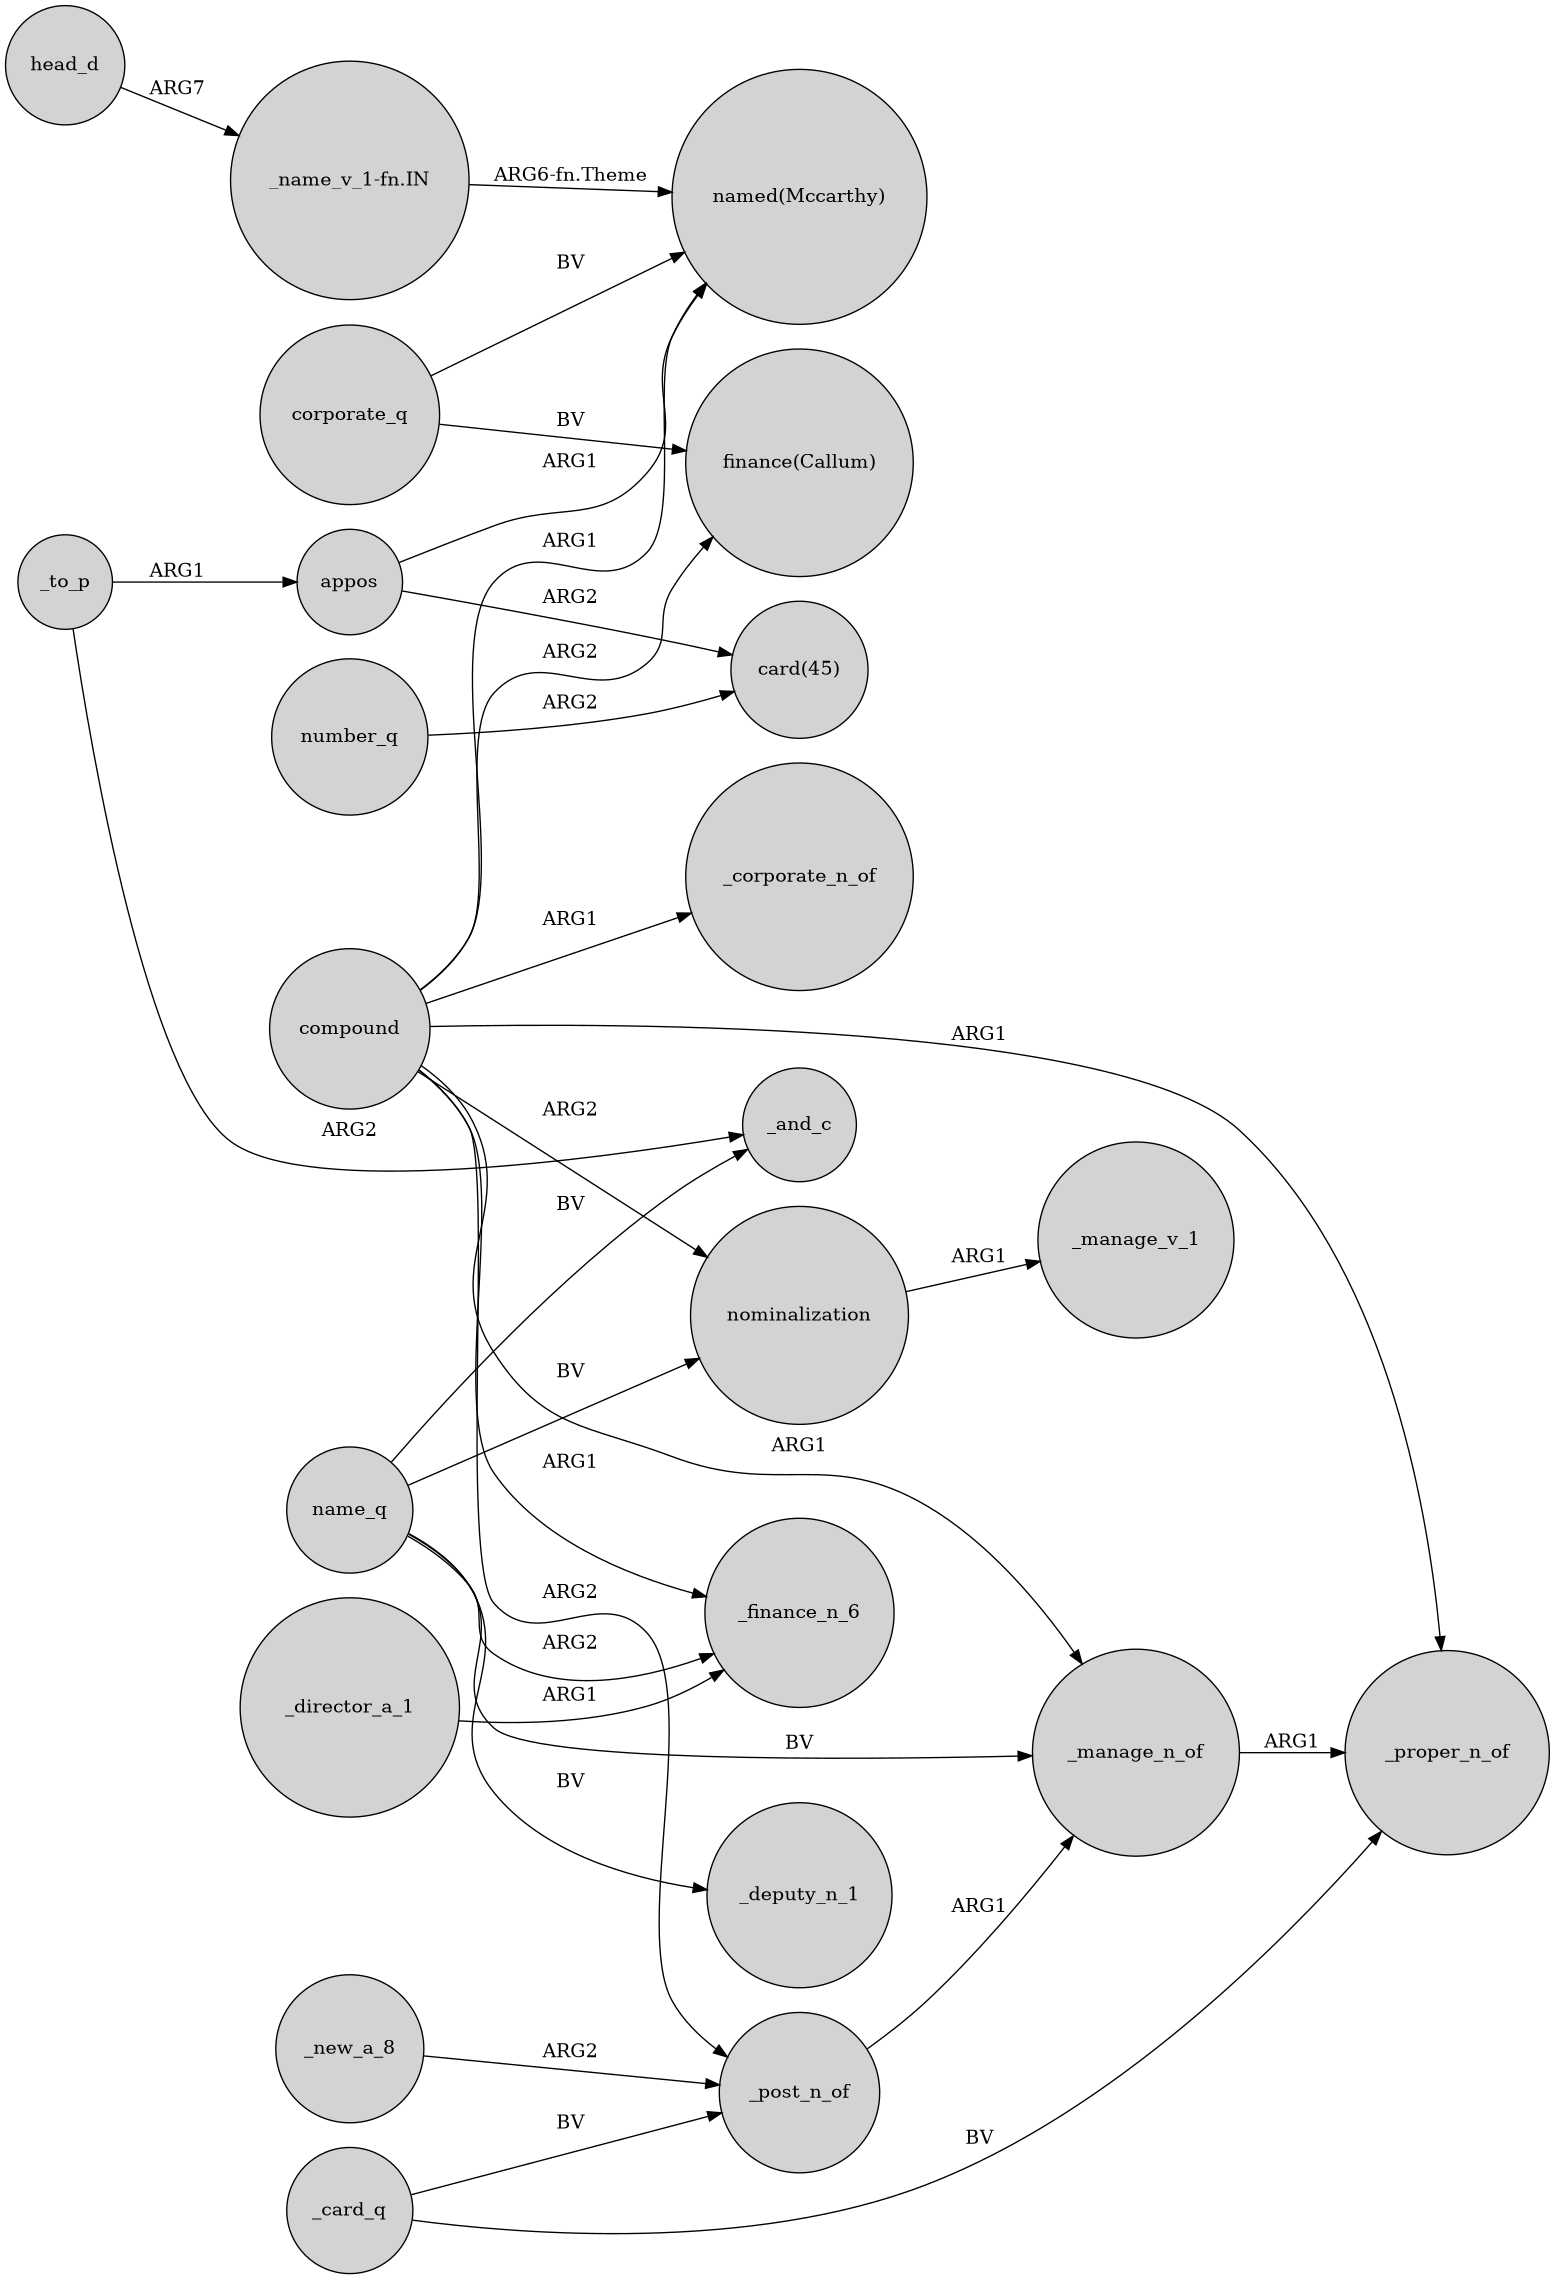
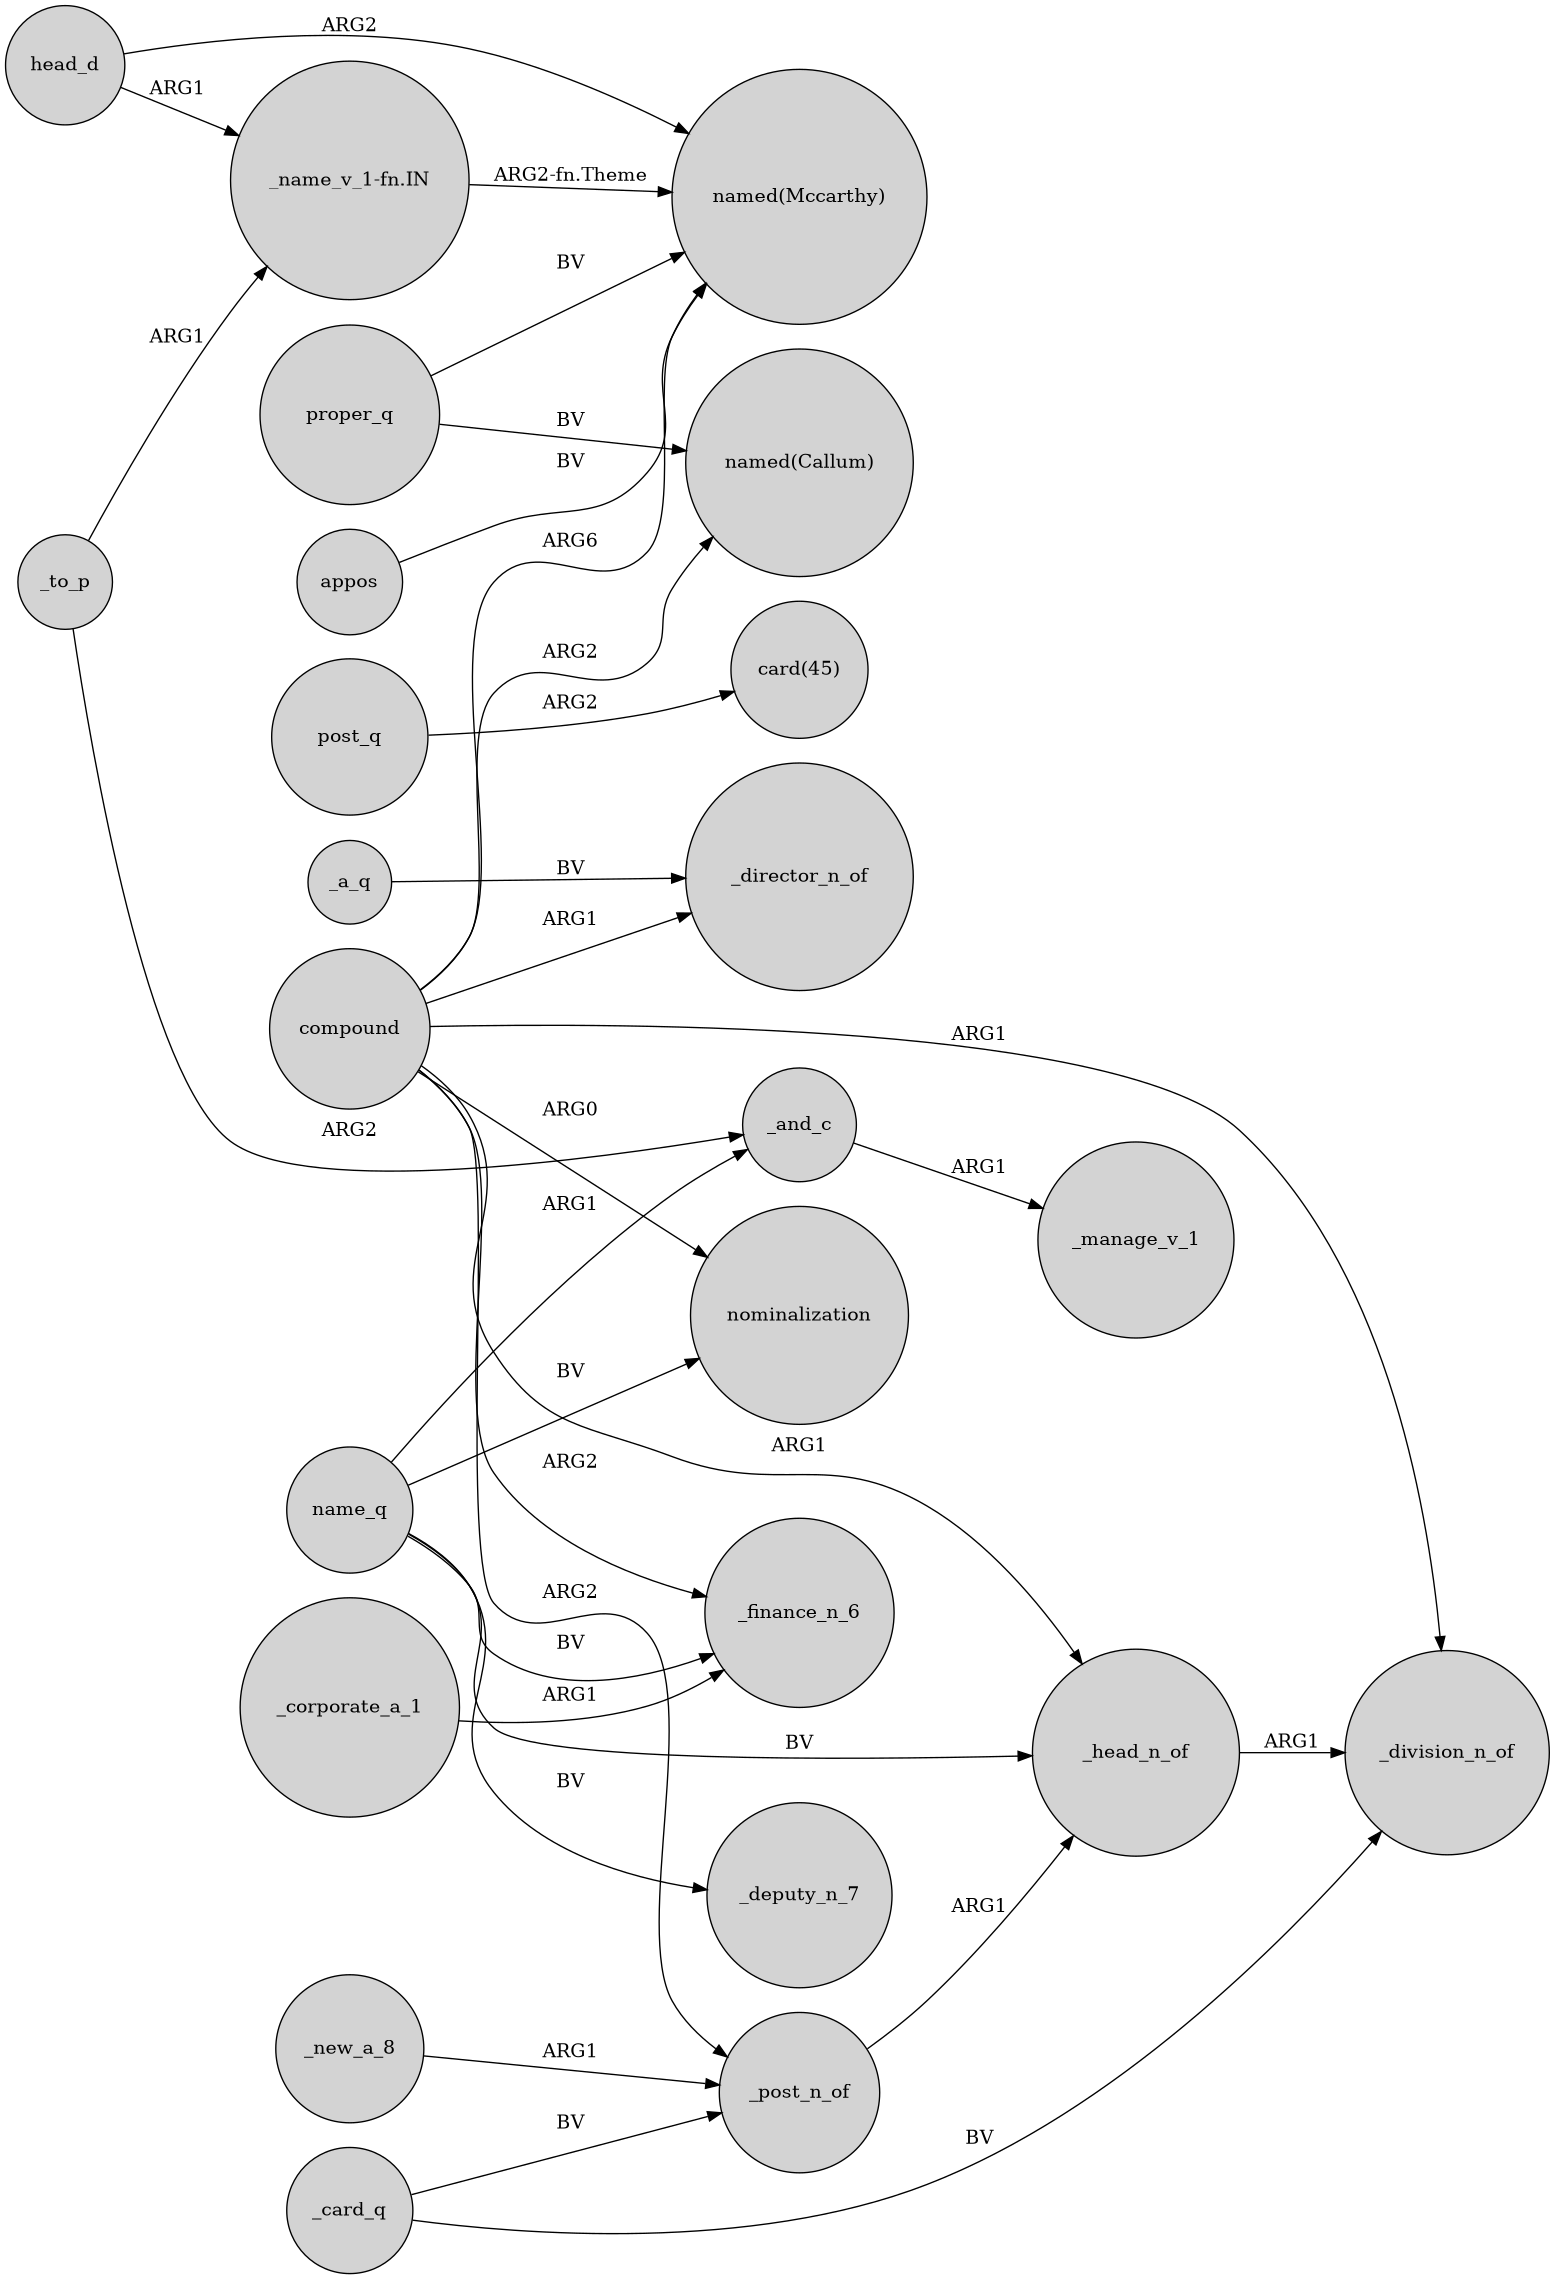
none -> (407, 40)
(178, 89) -> (178, 89)
(571, 176) -> (571, 176)
(350, 415) -> (350, 415)
(571, 462) -> (571, 462)
(799, 463) -> (799, 463)
(571, 542) -> (571, 542)
(198, 582) -> (167, 405)
(560, 620) -> none
(350, 737) -> (350, 737)
(799, 877) -> (799, 877)
none -> (350, 882)
(571, 1110) -> (571, 1110)
(571, 1205) -> (571, 1205)
(966, 1278) -> (942, 1173)
(571, 1463) -> (571, 1463)
(571, 1644) -> (571, 1644)
(350, 1707) -> (350, 1707)
(1136, 1753) -> (1136, 1753)
(1447, 1753) -> (1447, 1753)
(799, 1895) -> (799, 1895)
(571, 2052) -> (571, 2052)
